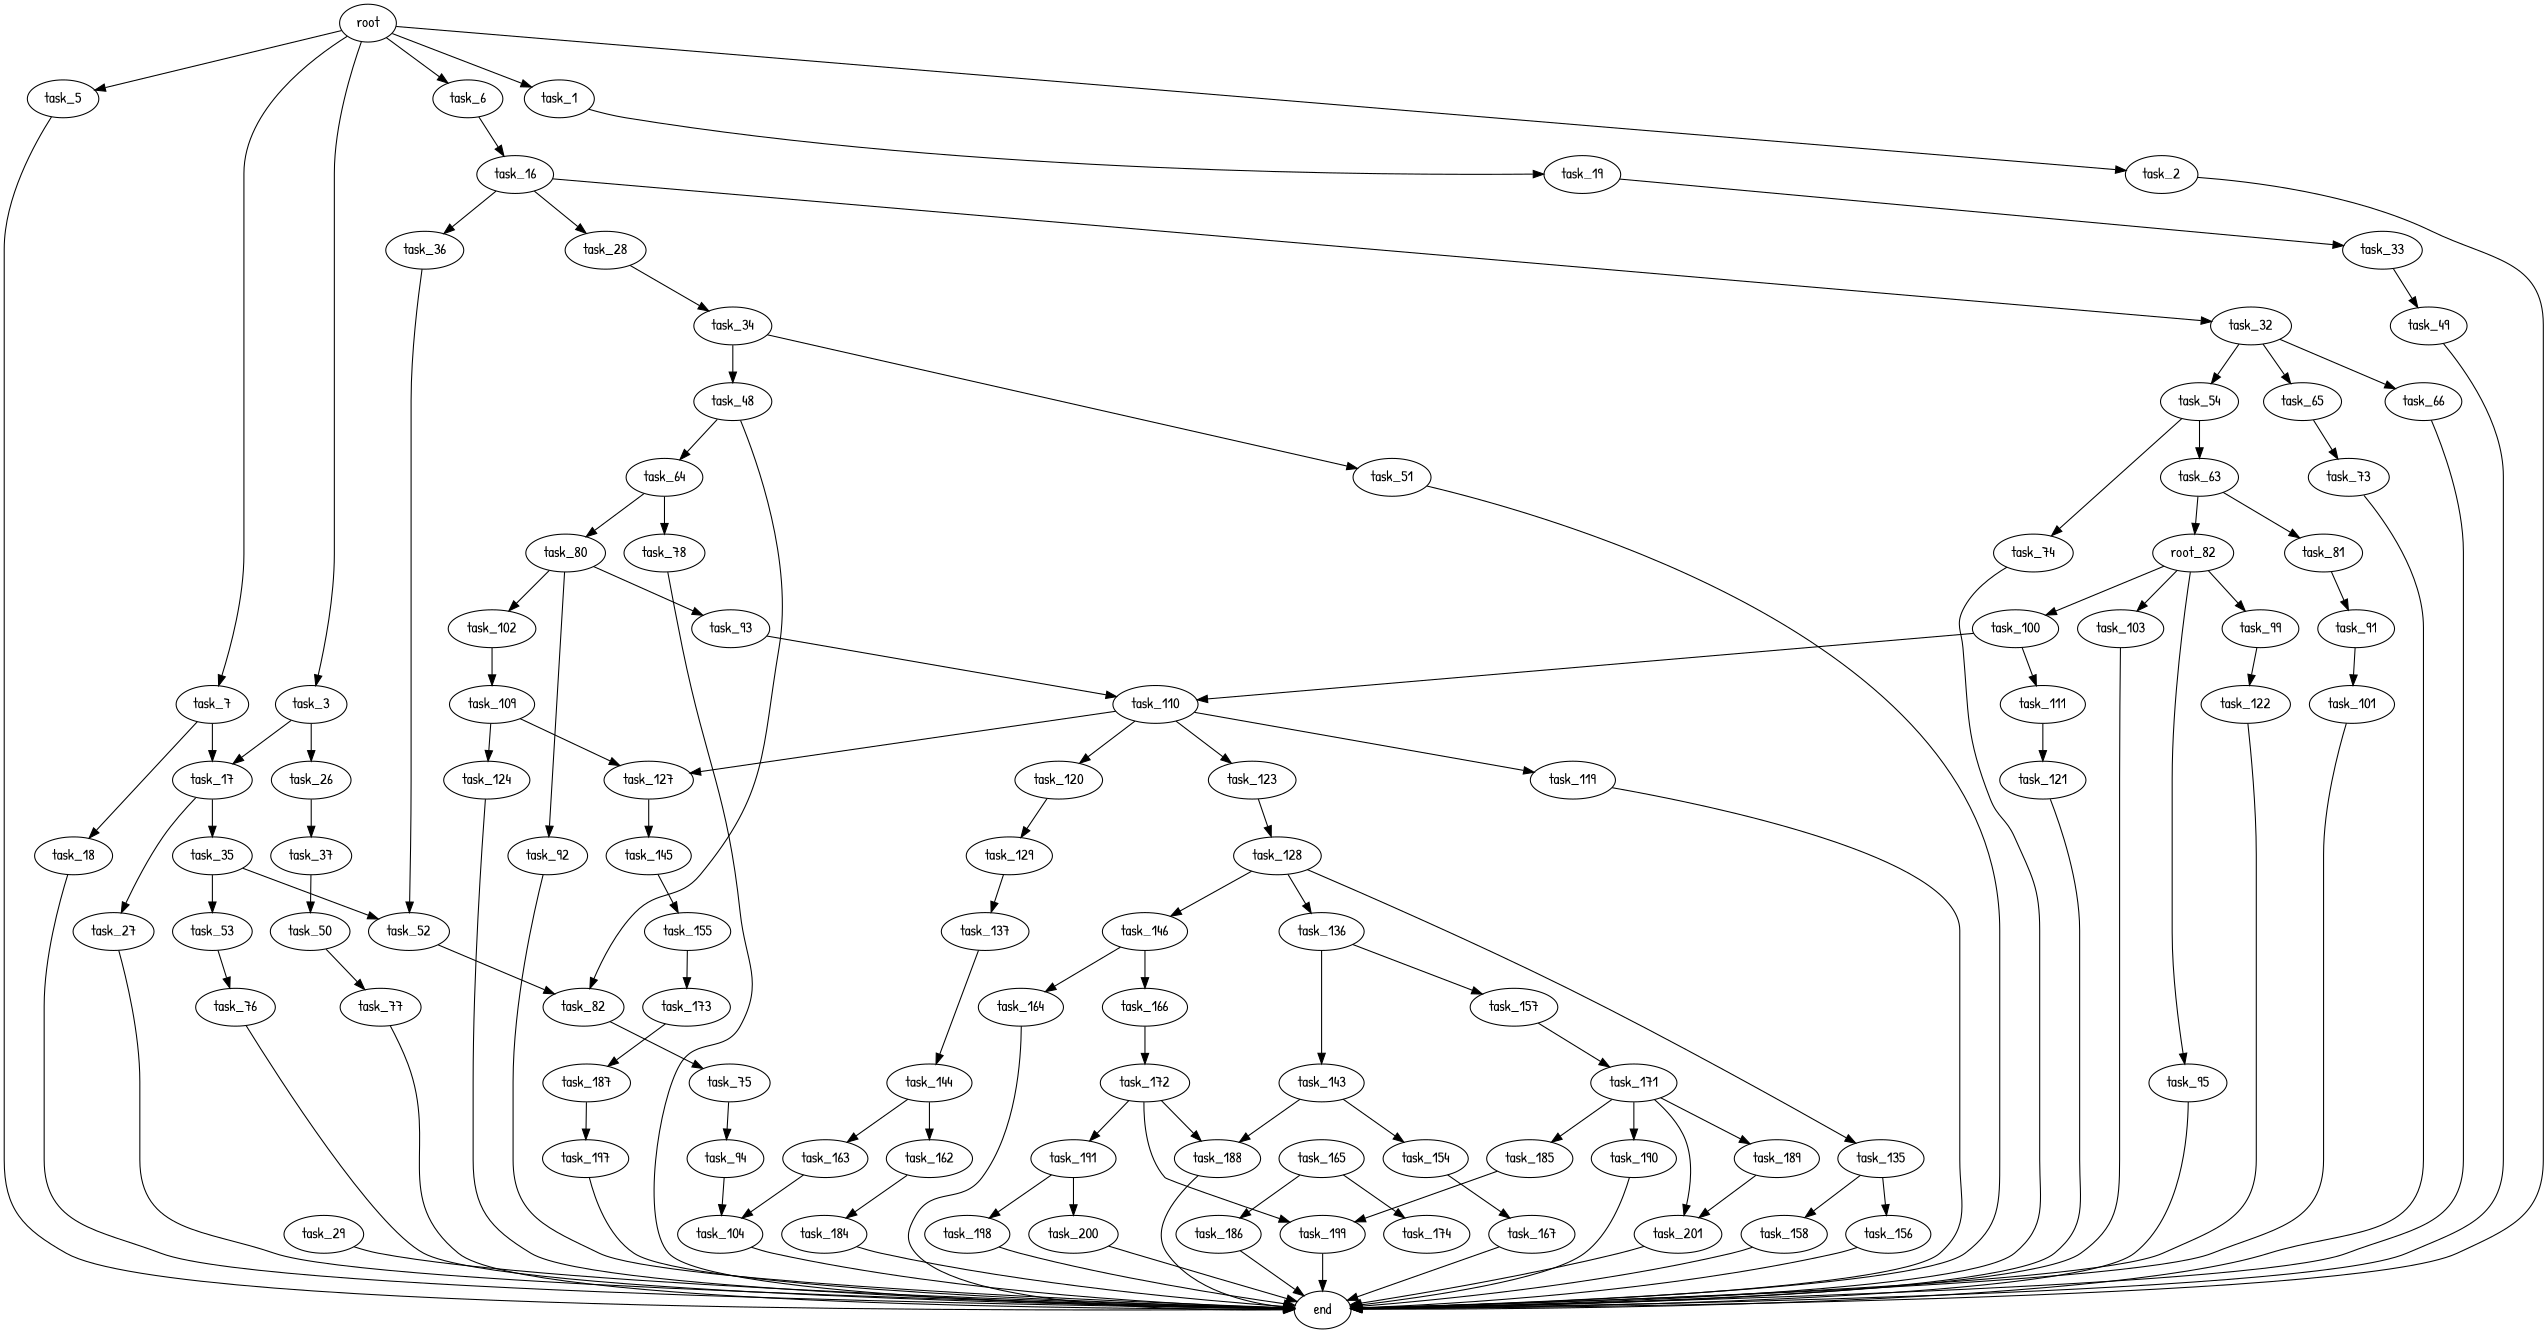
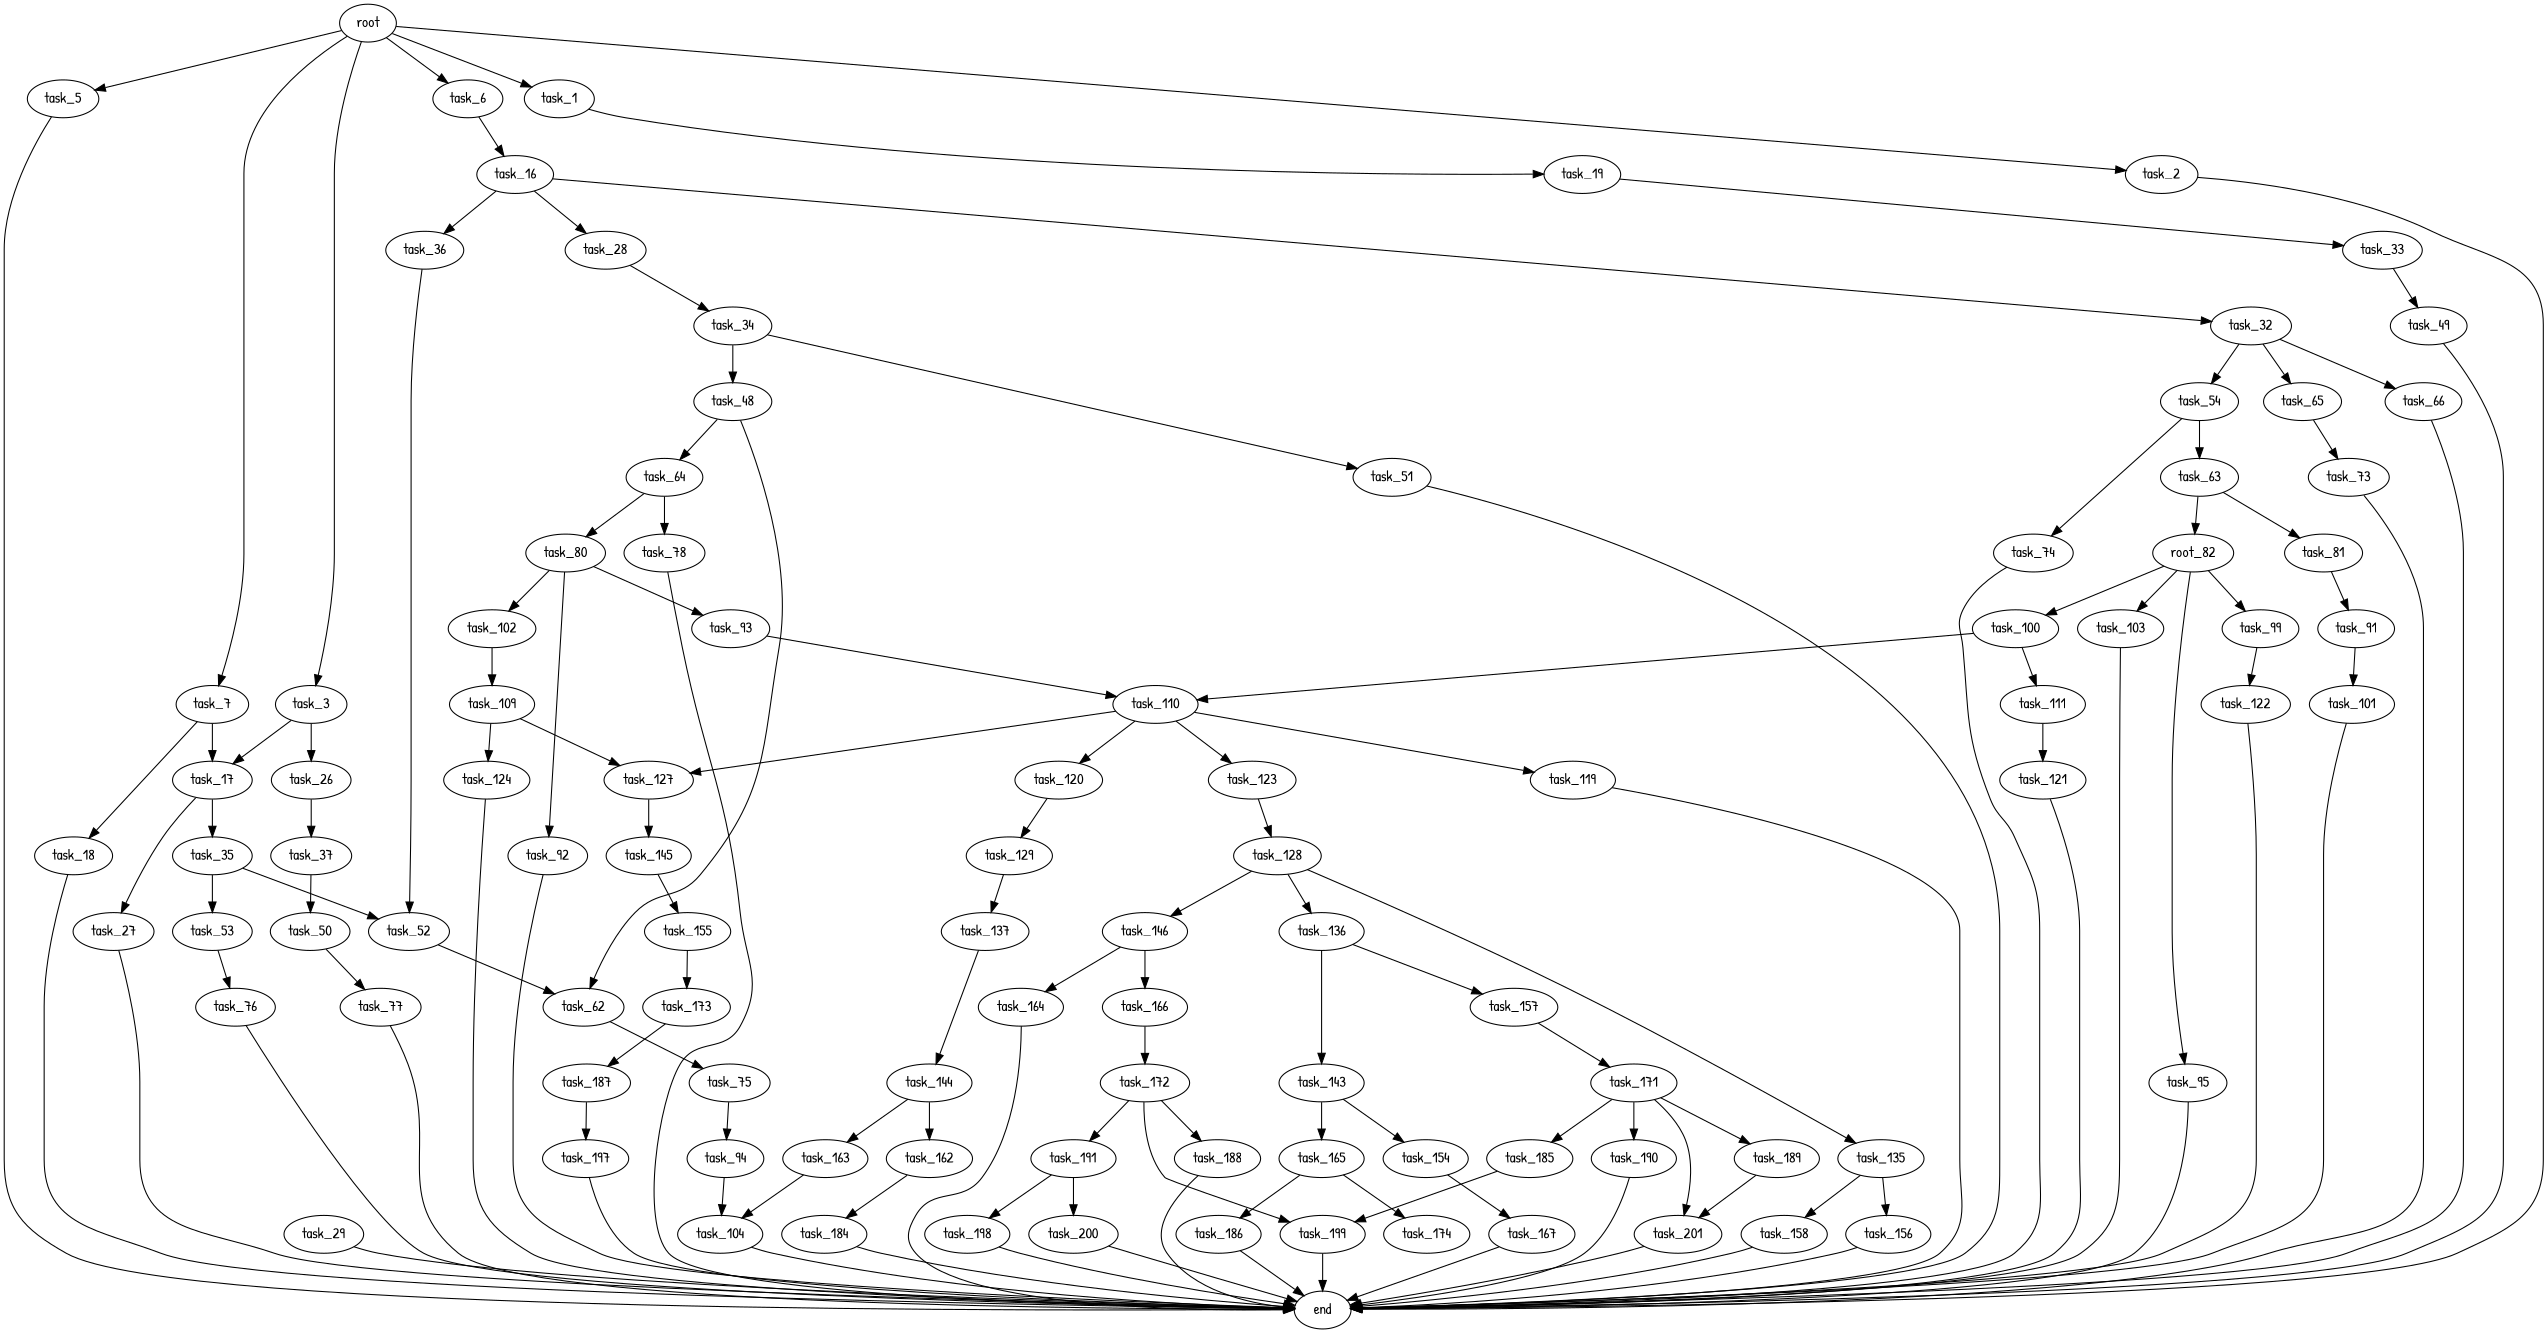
(584, 1007) -> (584, 1007)
(1274, 1118) -> (1322, 1116)
